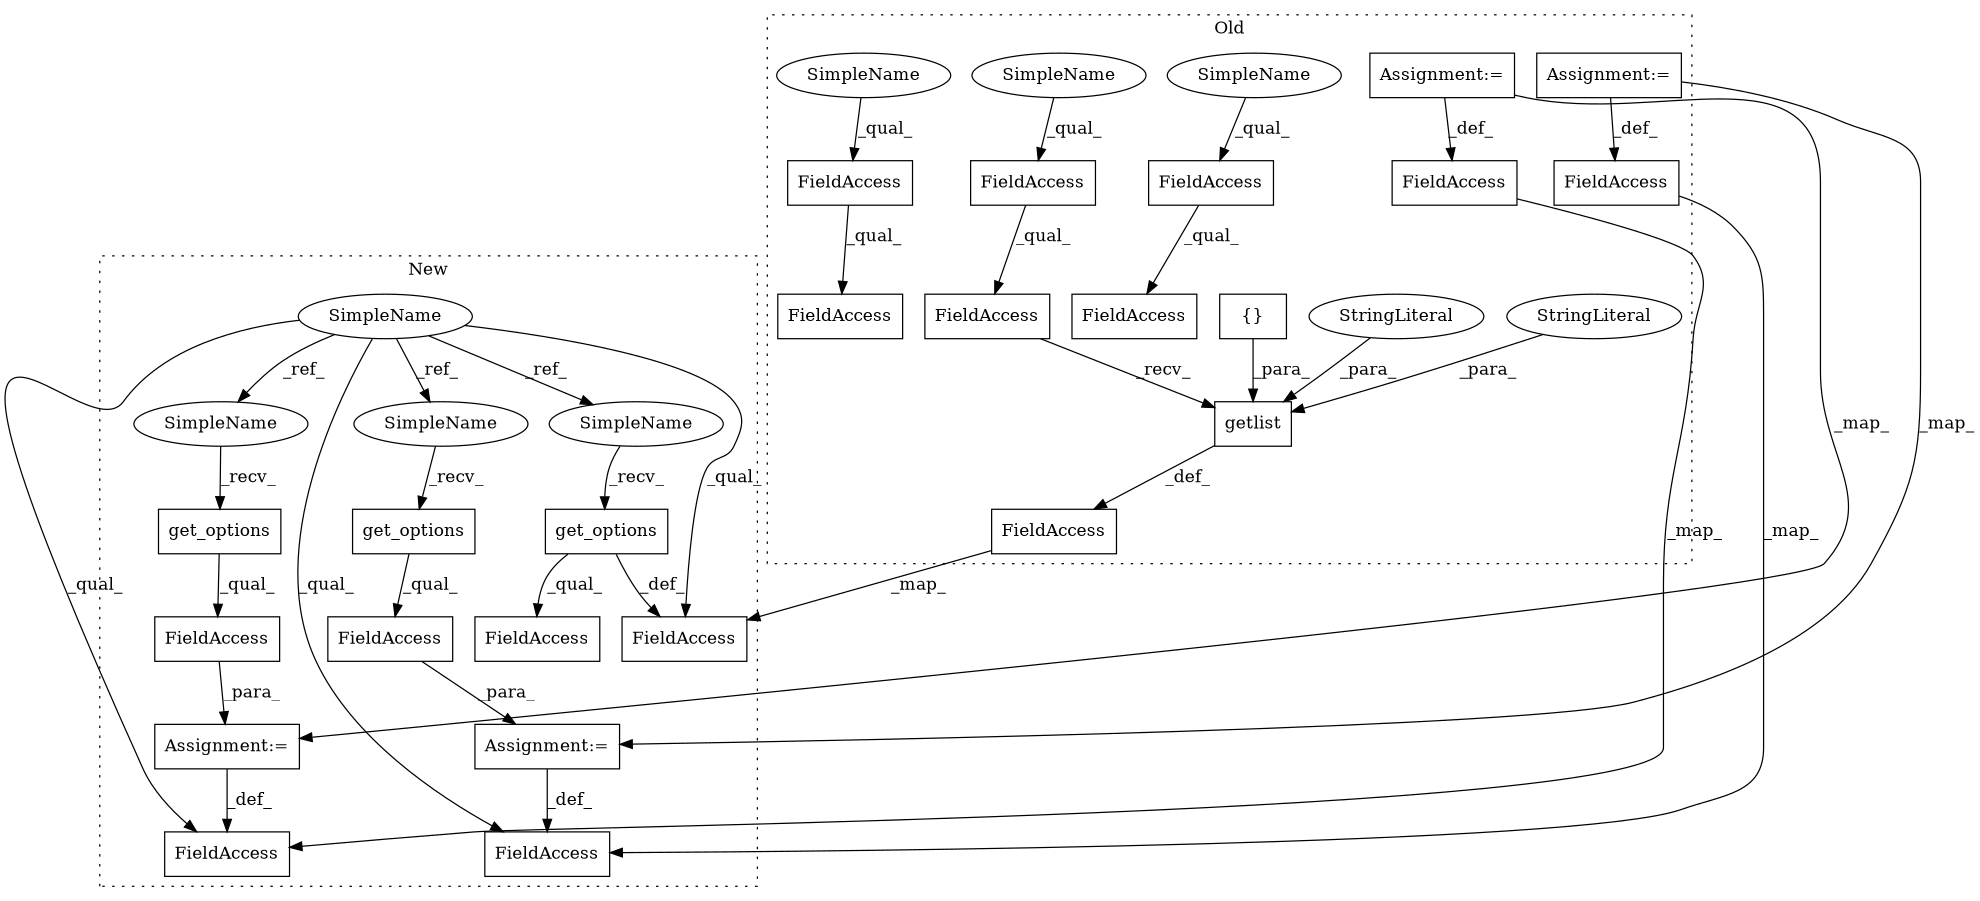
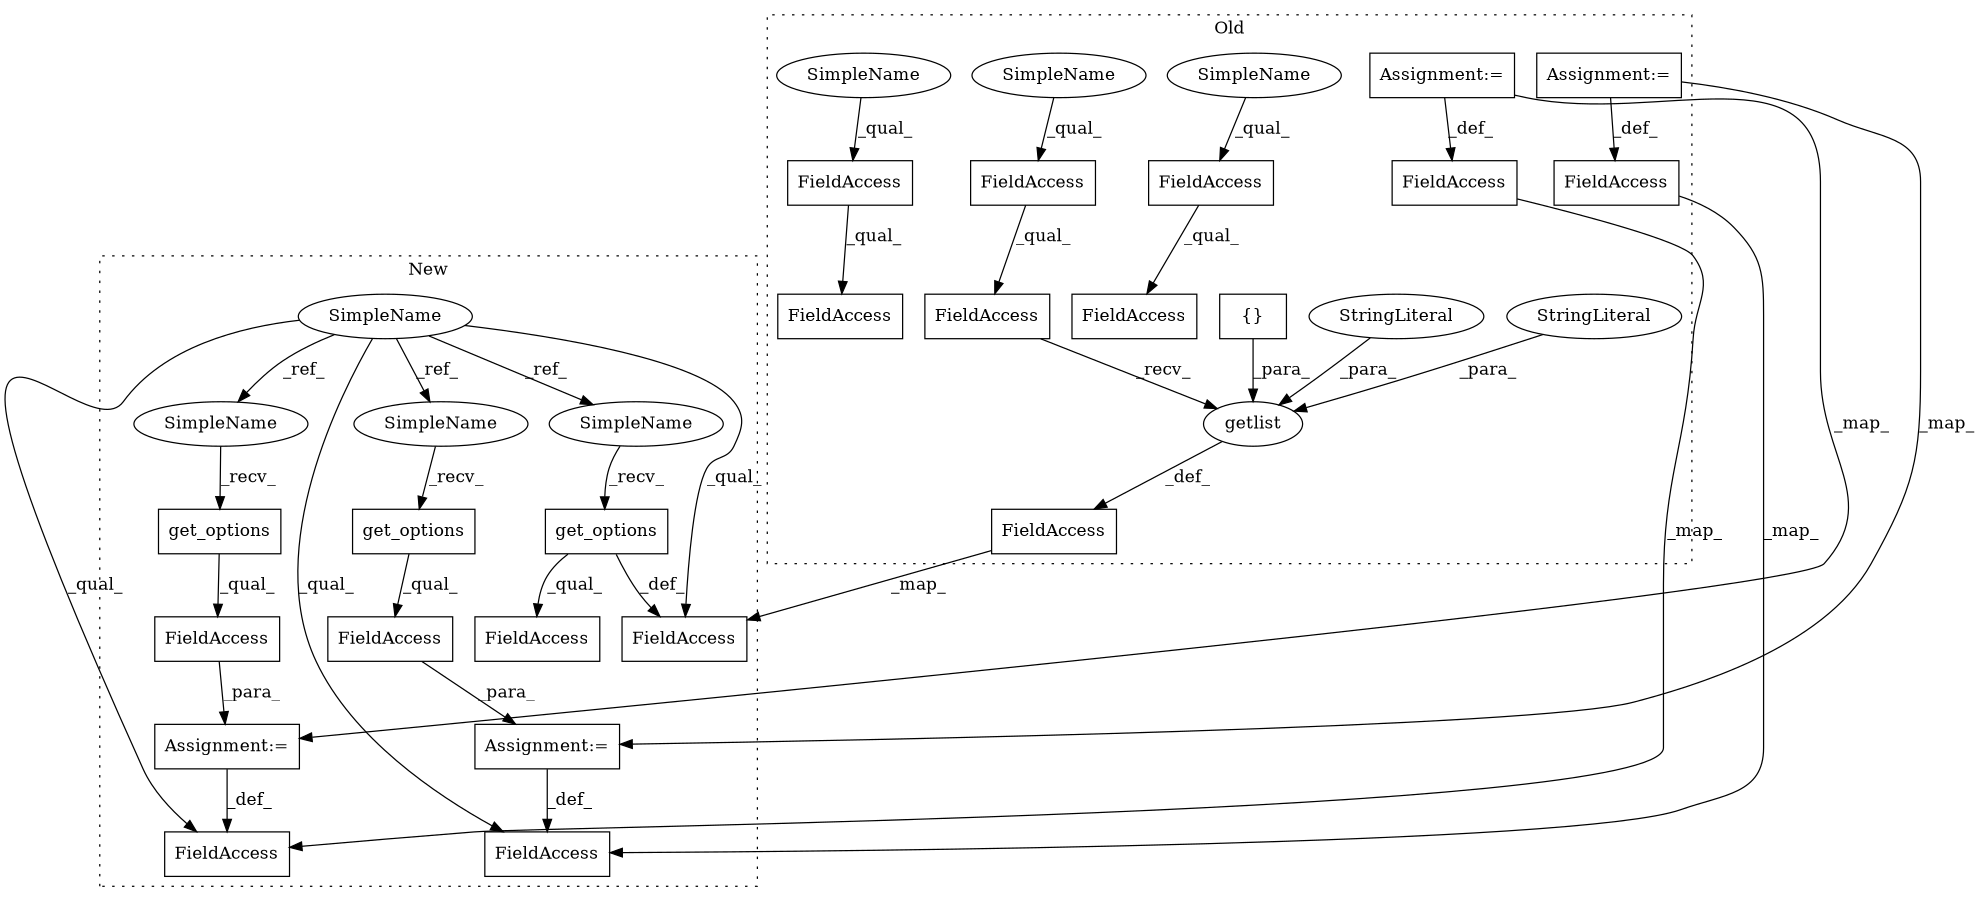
(1253, 424) -> (1253, 424)
